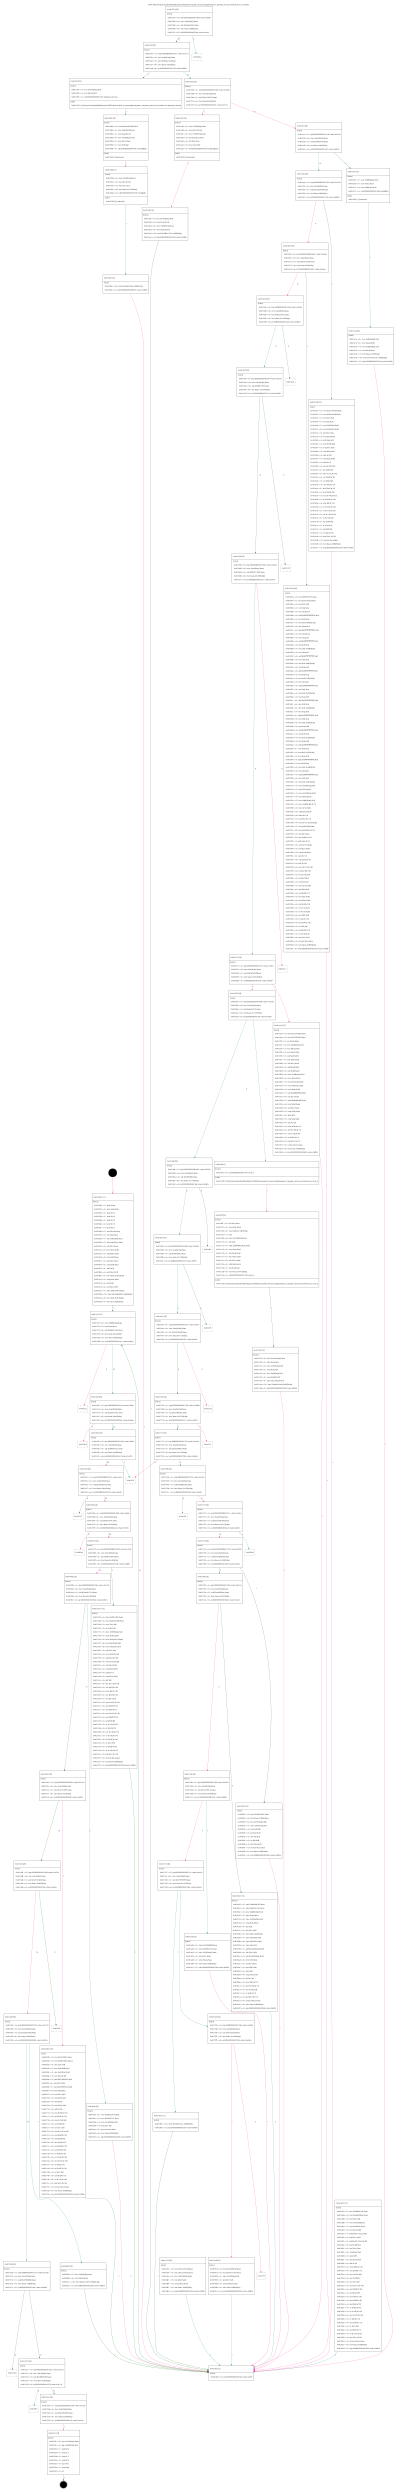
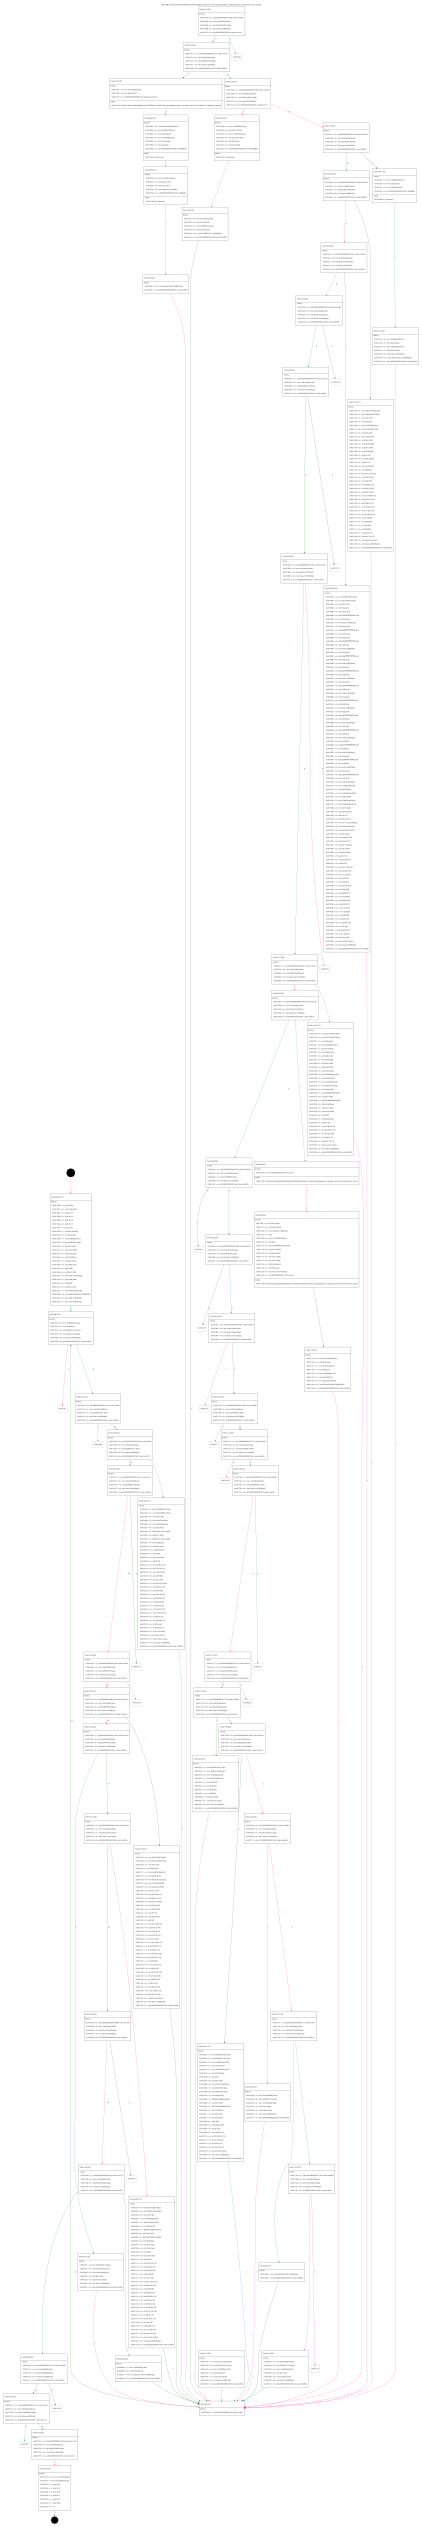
(126, 1468) -> (158, 1477)
